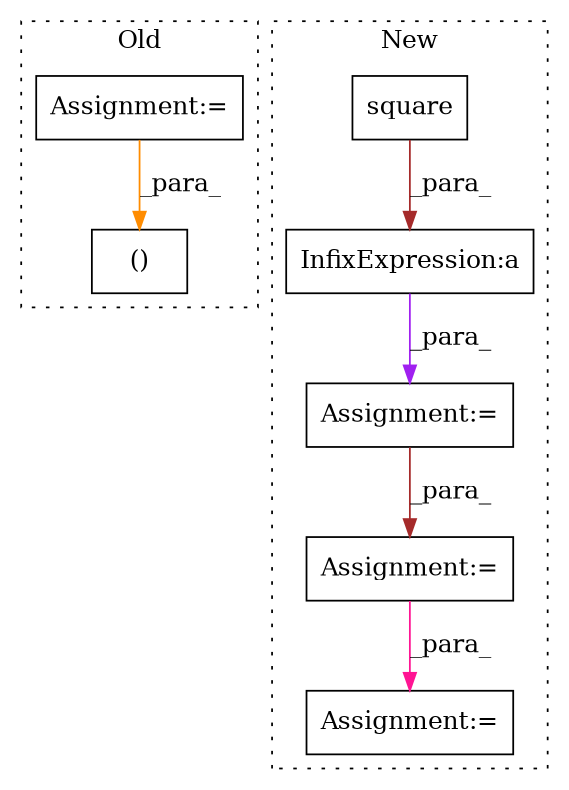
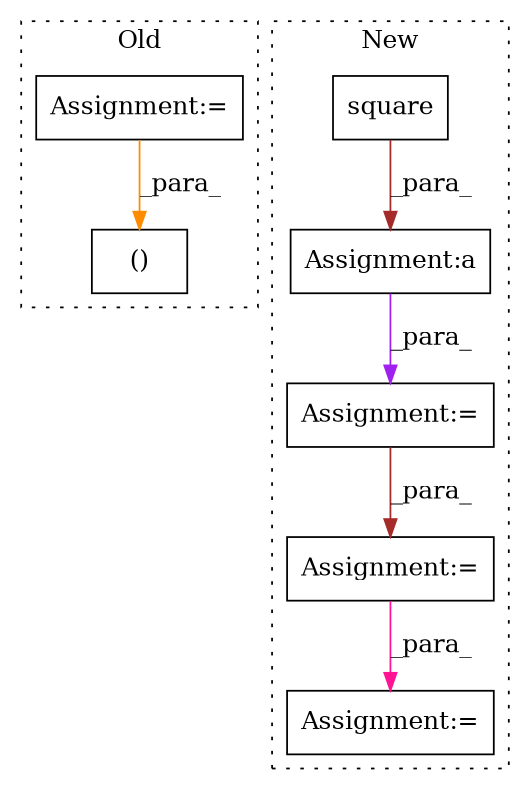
(410, 261) -> (390, 261)
